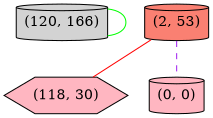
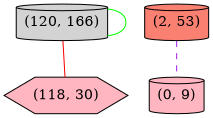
(122, 58) -> (64, 59)
(177, 95) -> (177, 95)
